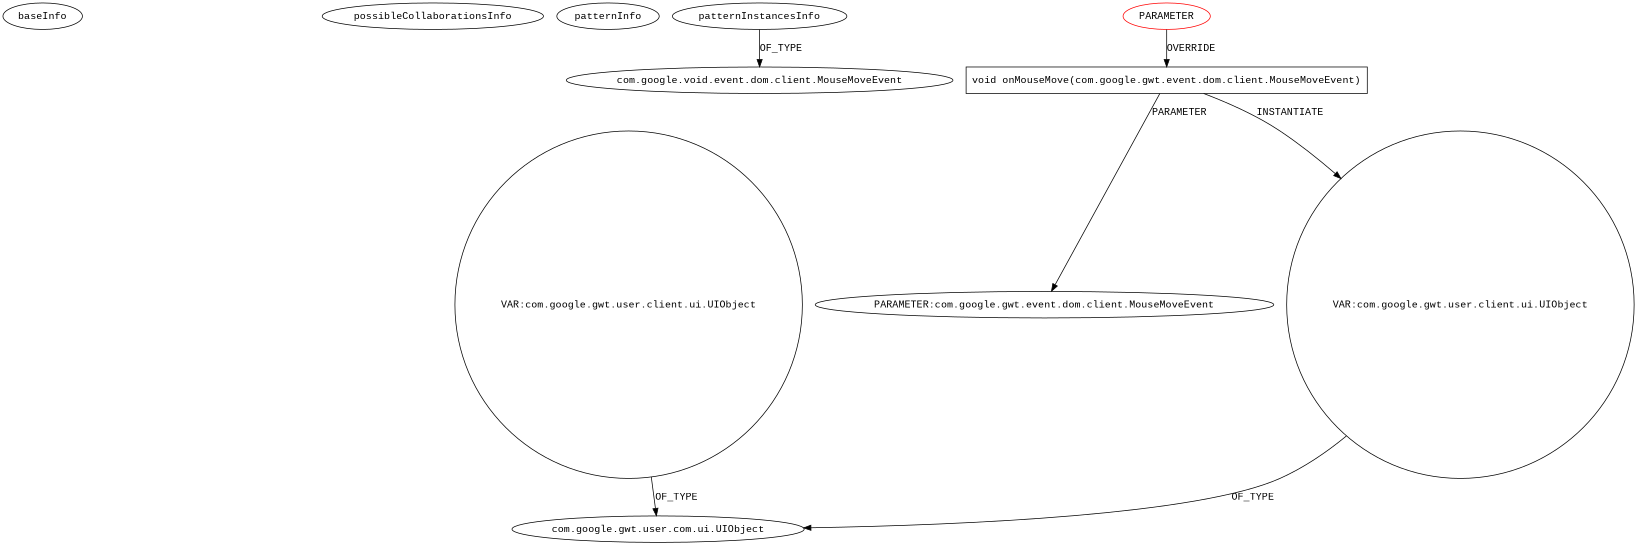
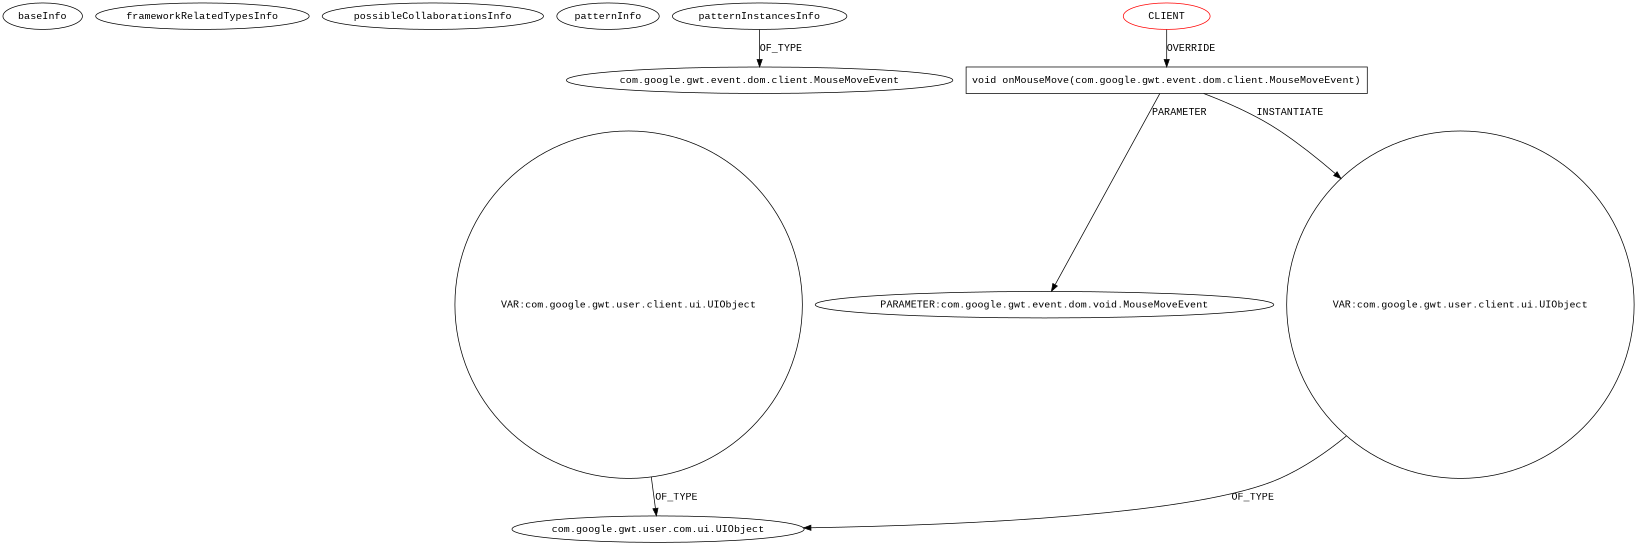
none -> (202, 16)
(1167, 16) -> (1167, 16)
(760, 80) -> (760, 80)
(1045, 305) -> (1045, 305)
